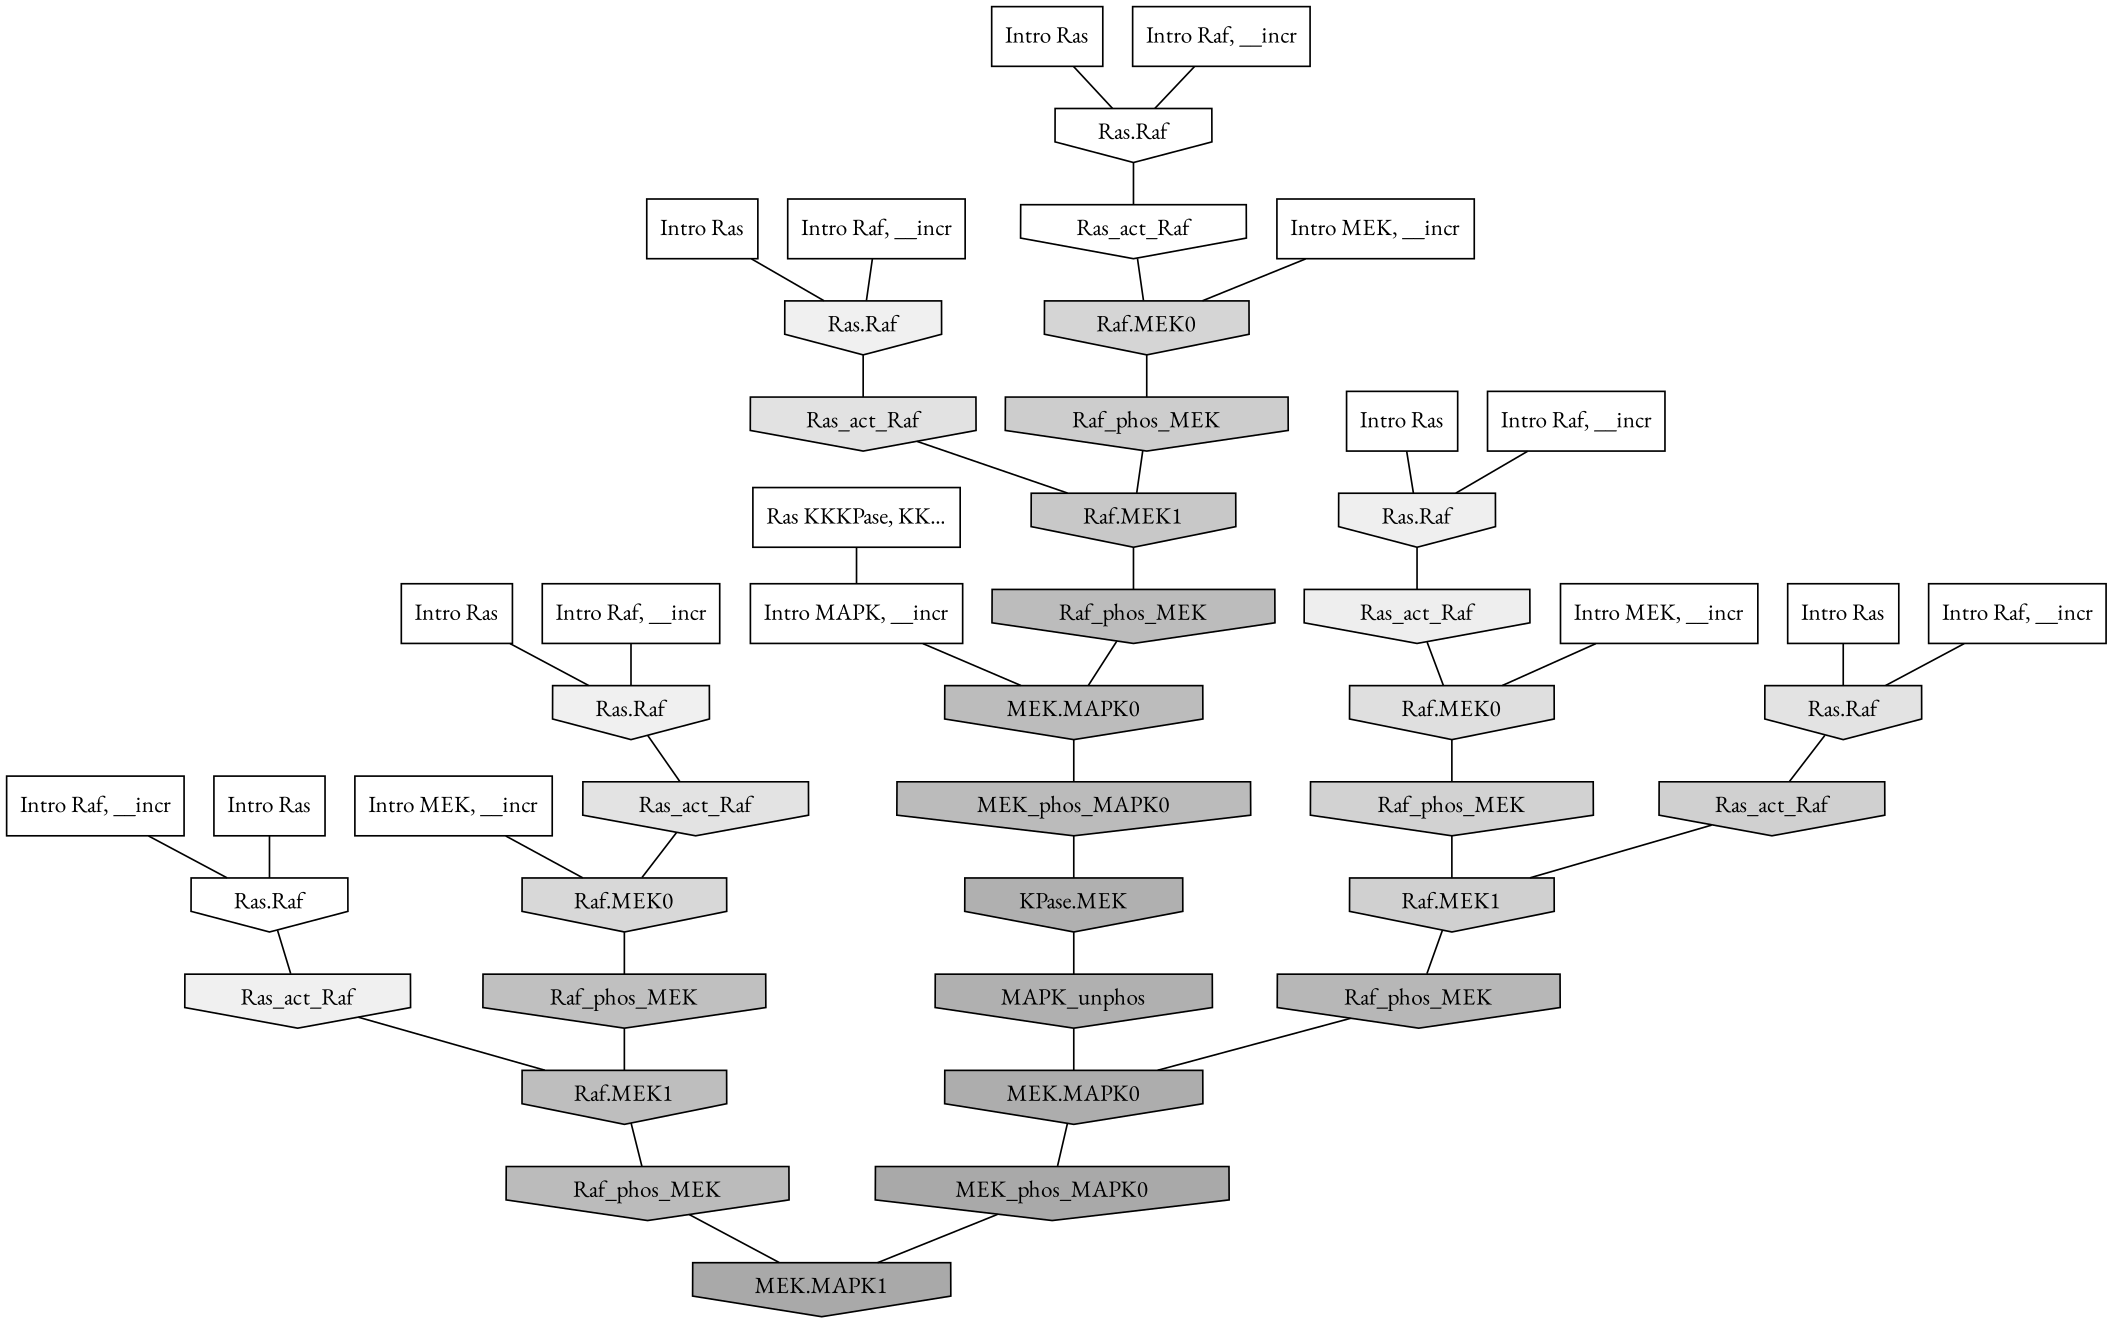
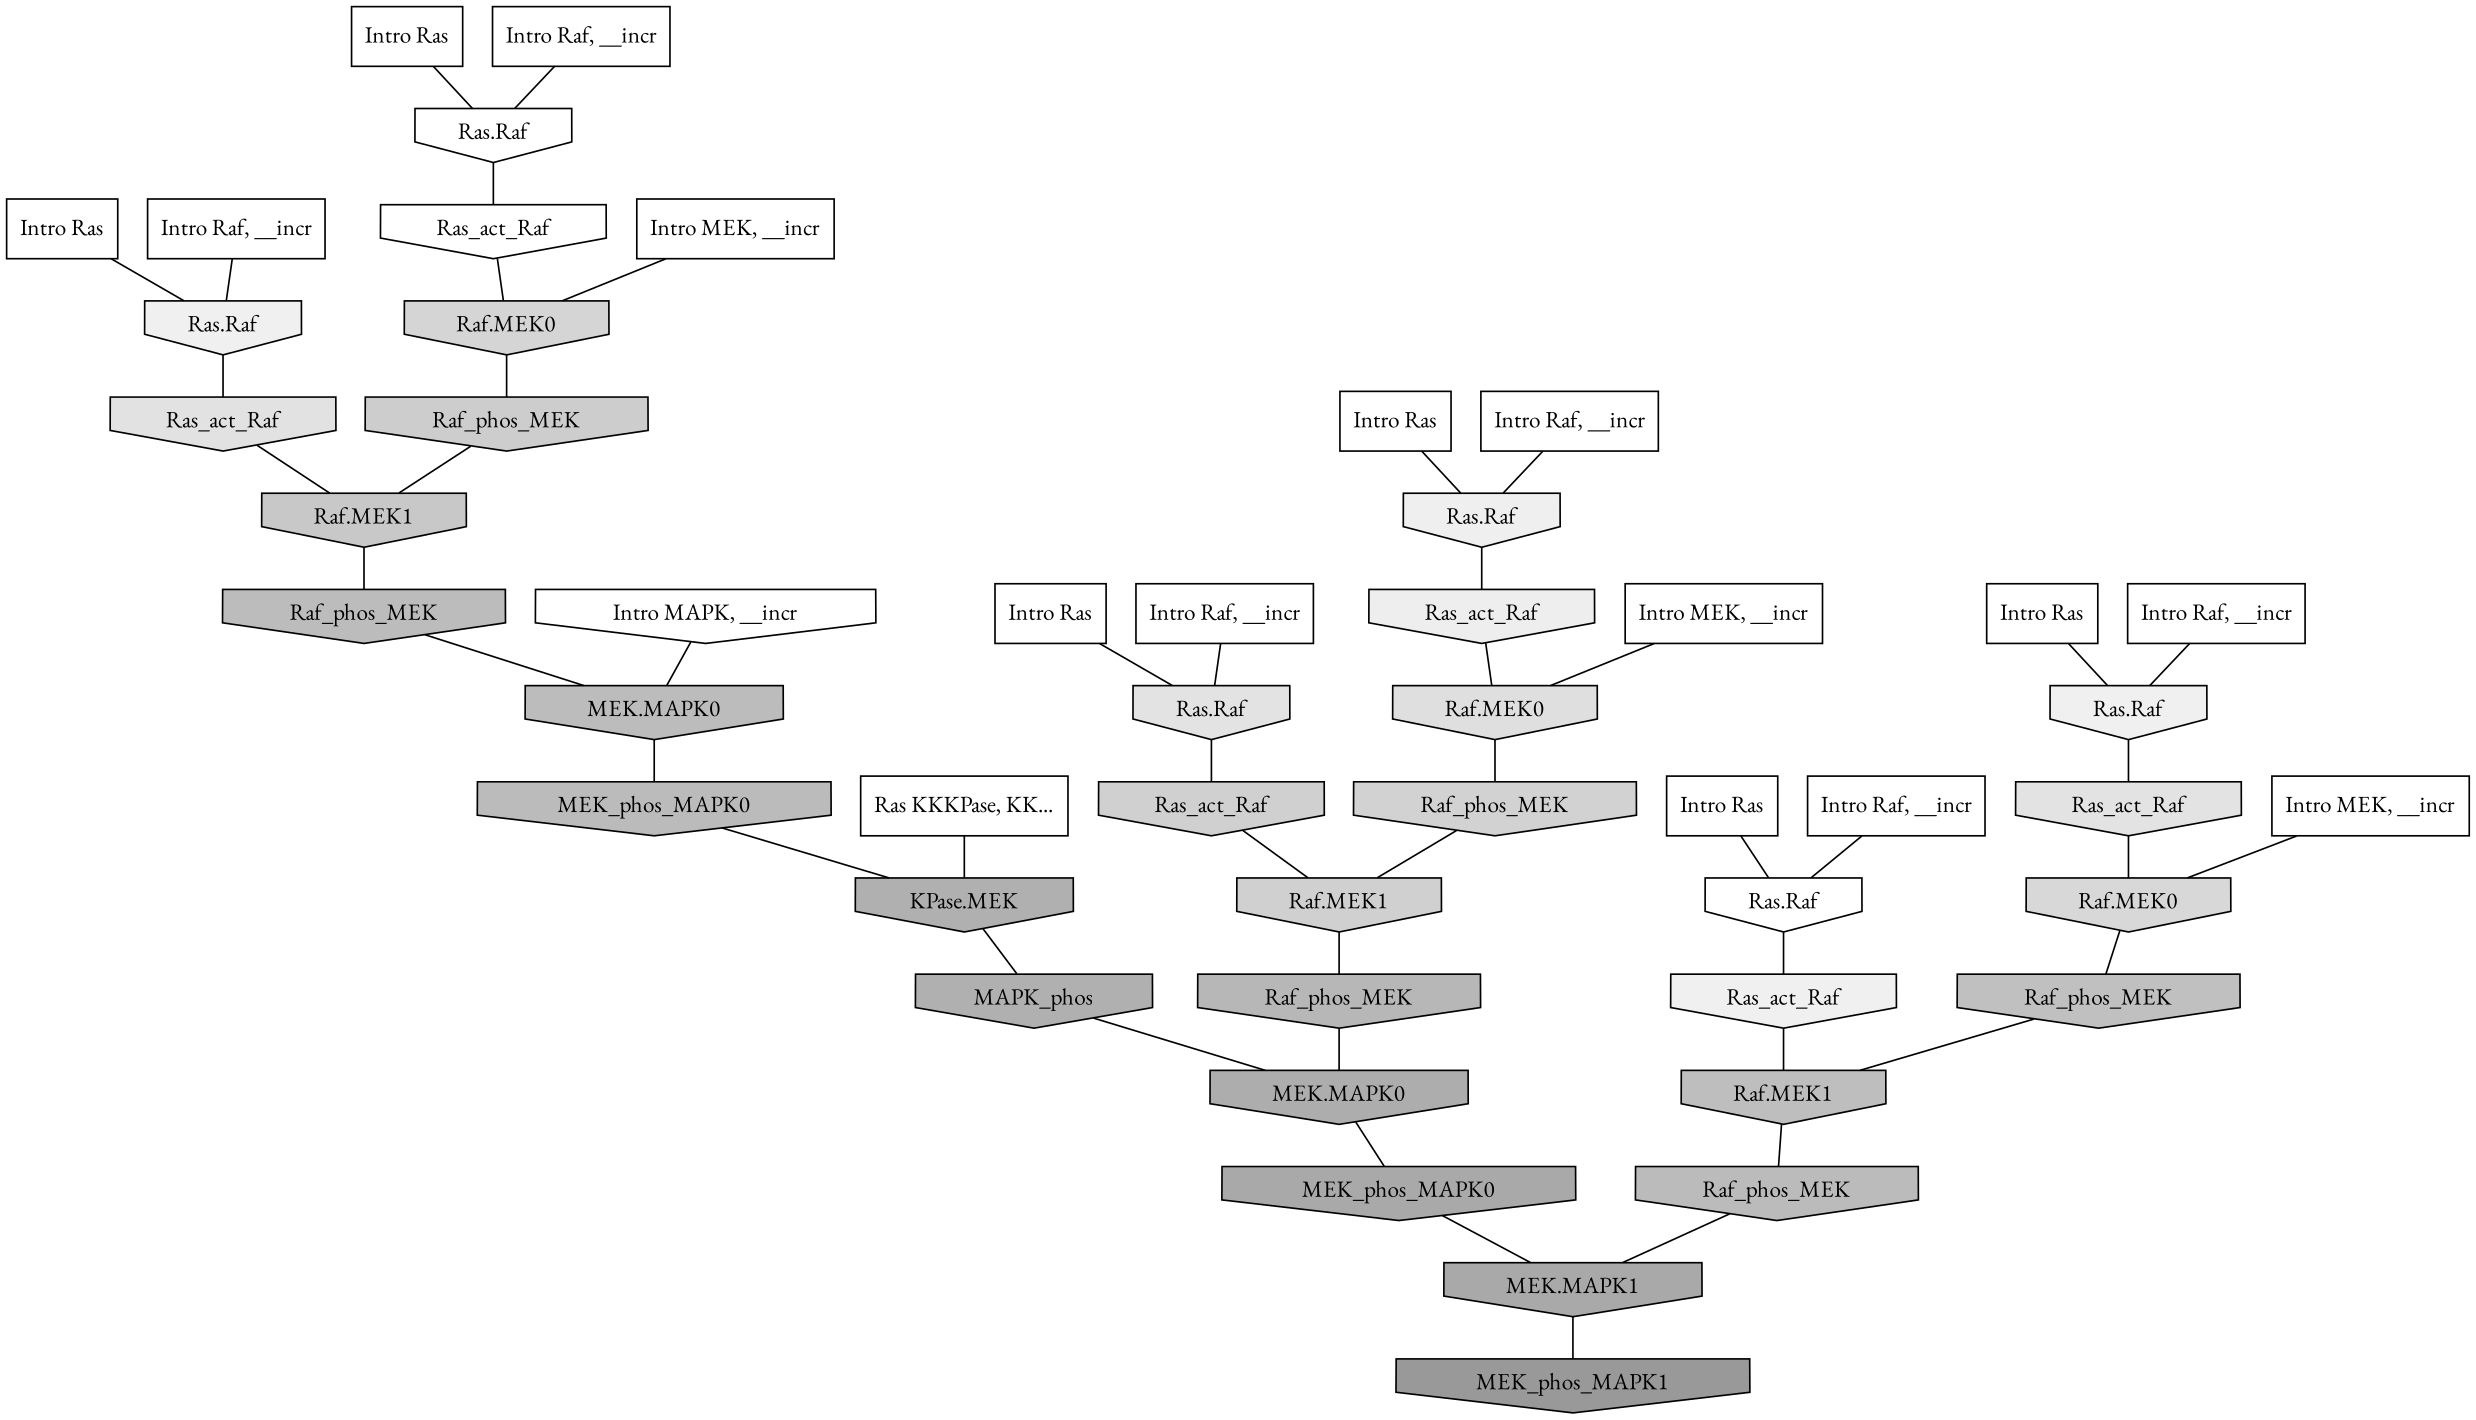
(857, 566) -> (964, 857)
(857, 614) -> (706, 614)
(1074, 998) -> (1034, 998)
none -> (1573, 1383)
